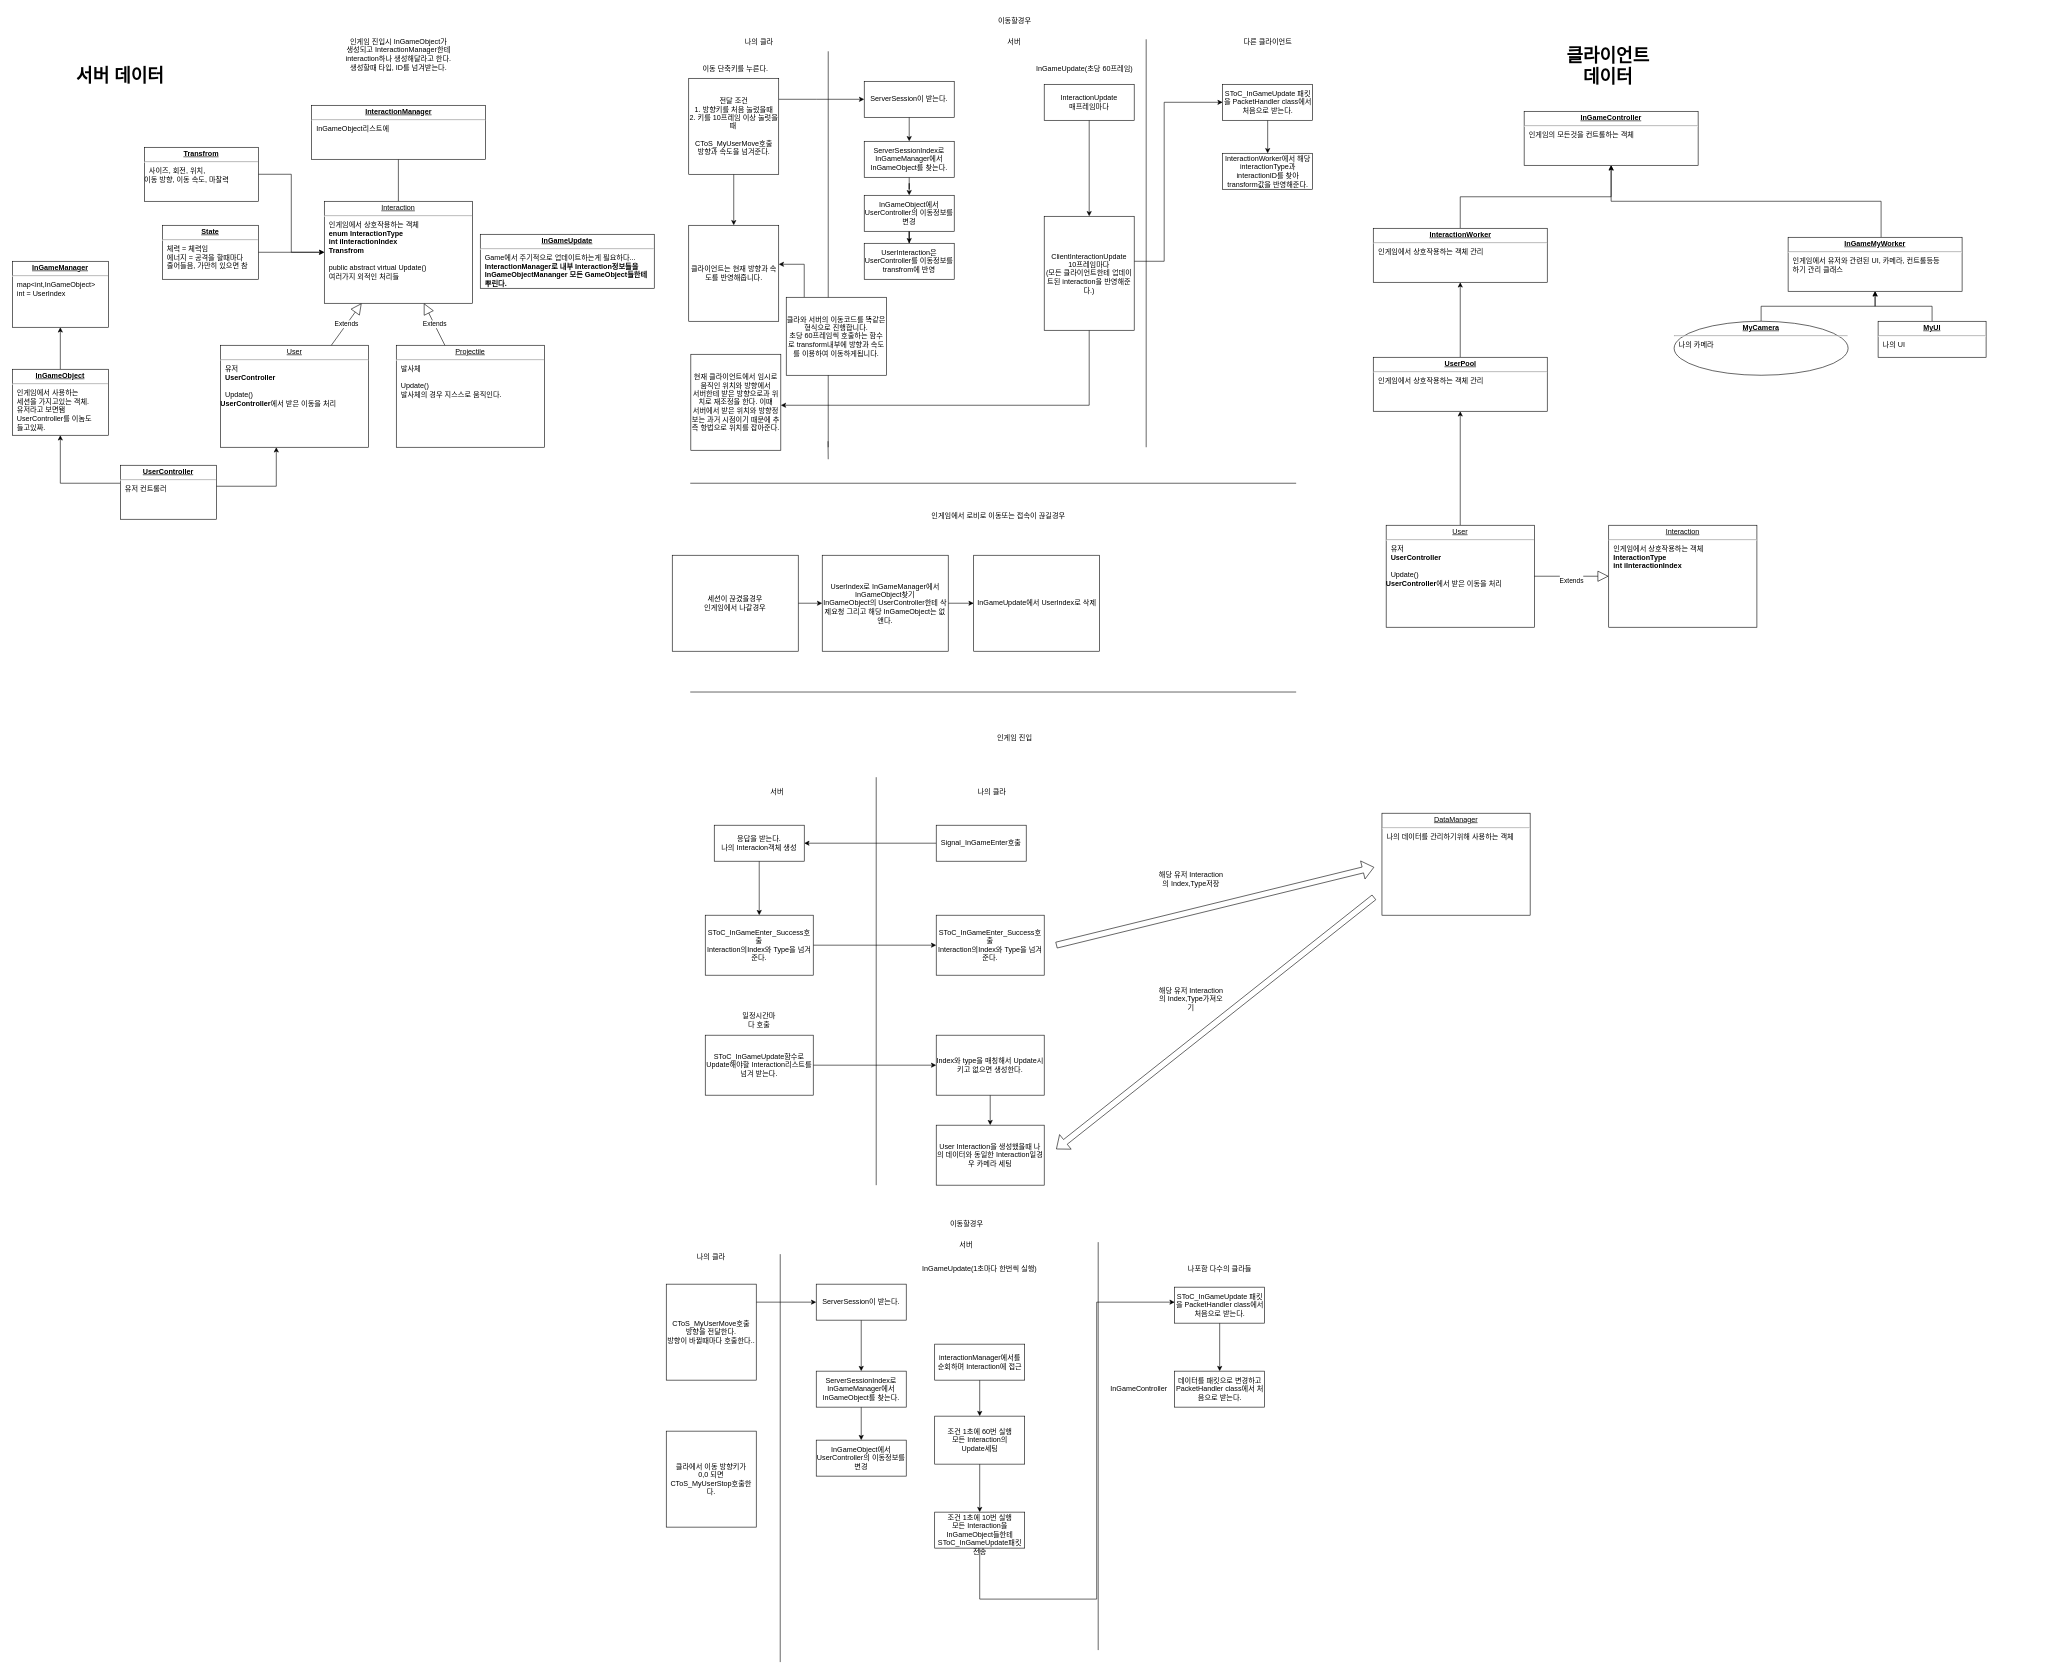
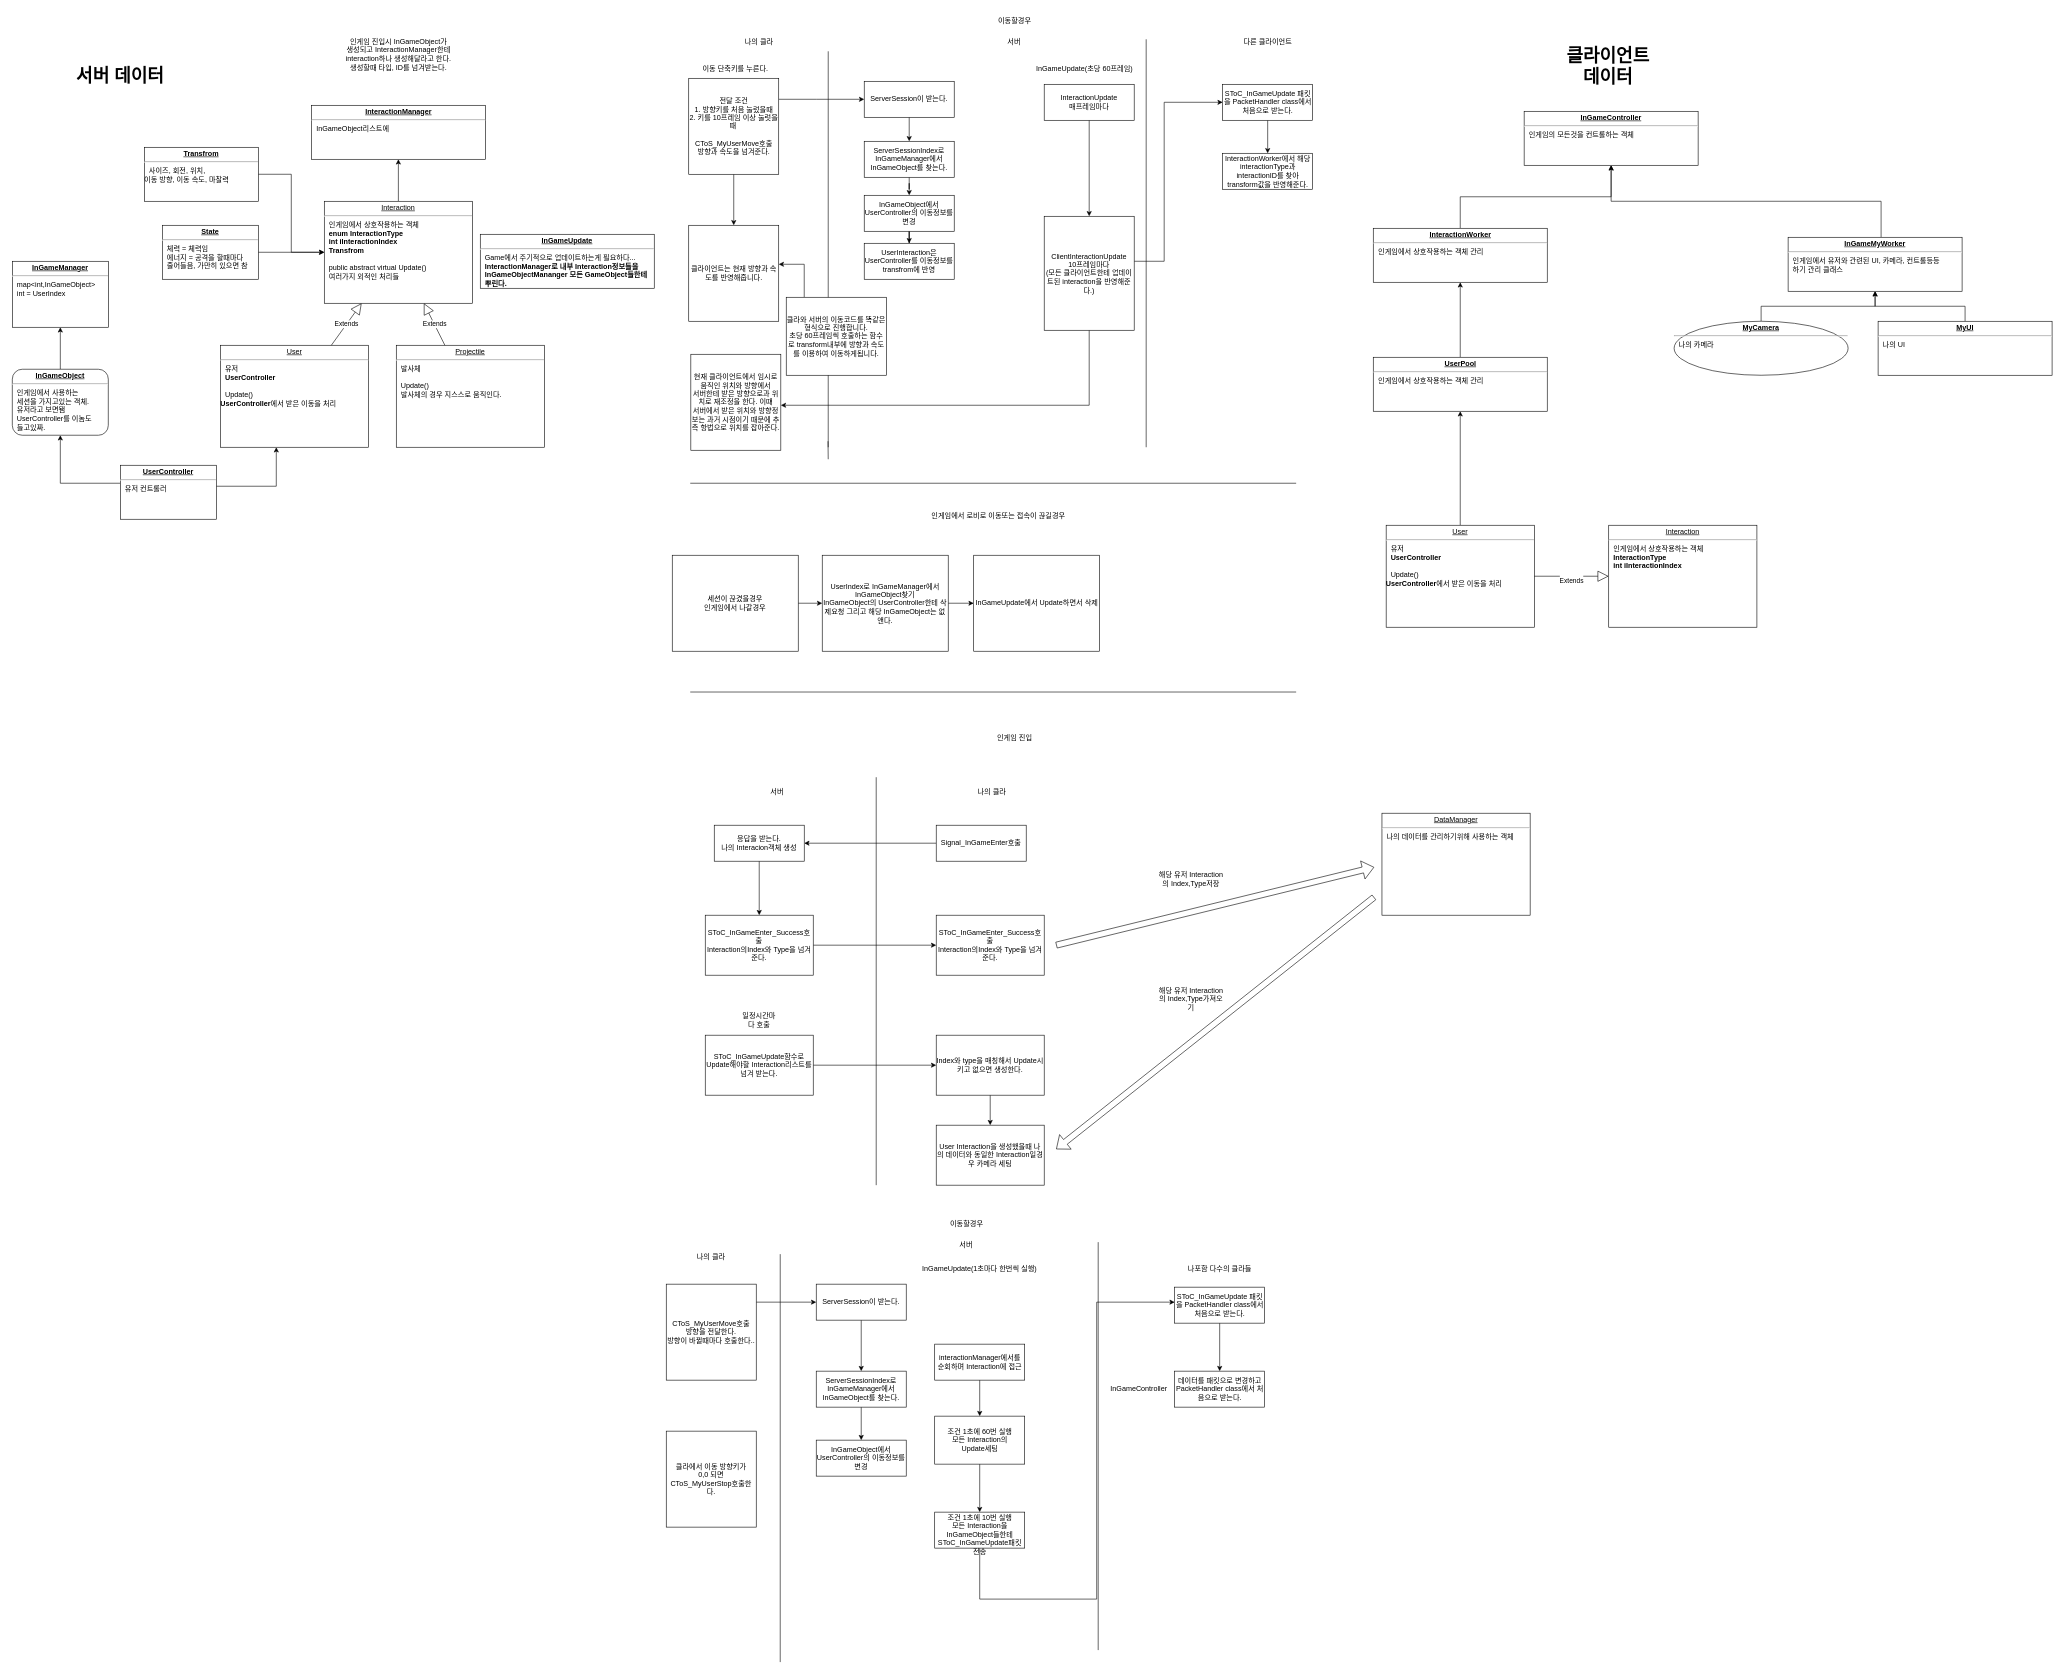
(398, 162) -> (398, 164)
(1932, 339) -> (1965, 348)
(60, 402) -> (60, 402)
(1037, 603) -> (1037, 603)
